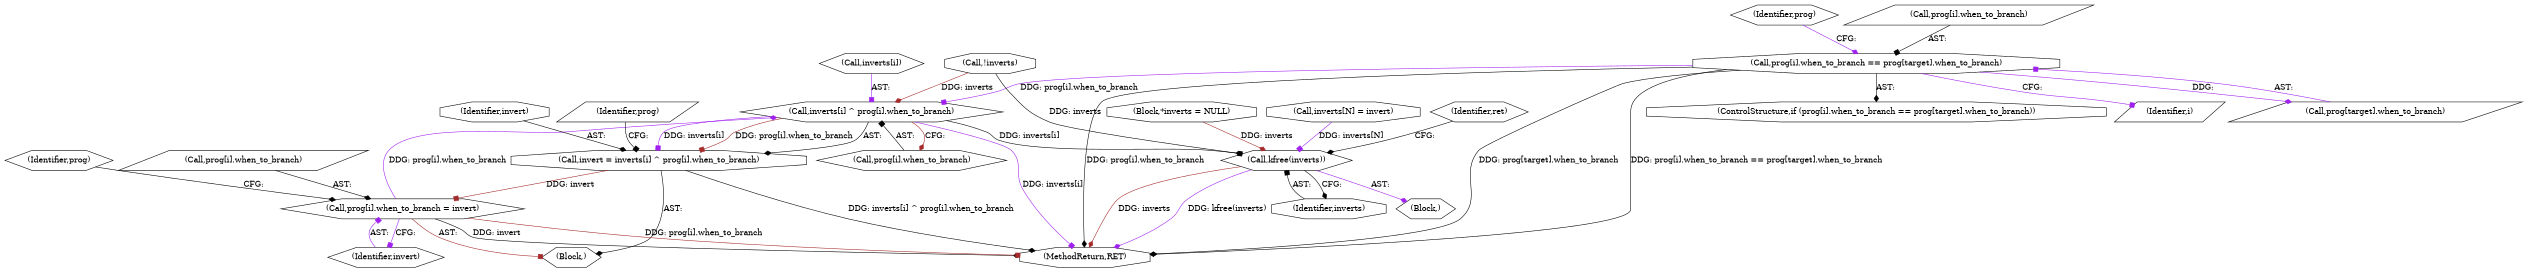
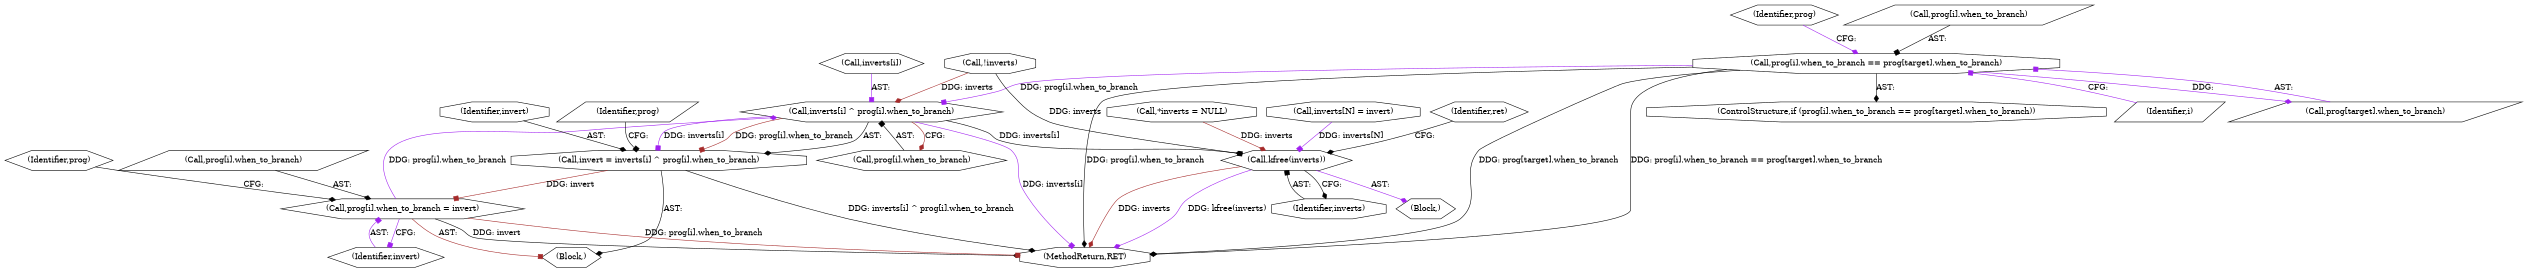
(2025, 92) -> (2056, 85)
(1182, 112) -> (1182, 112)
